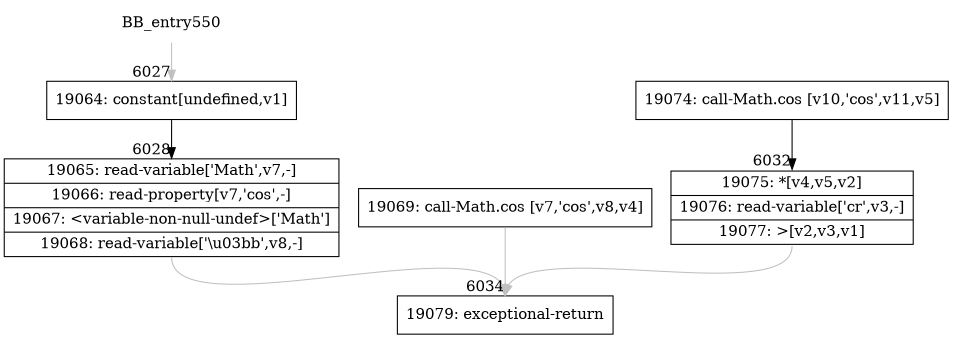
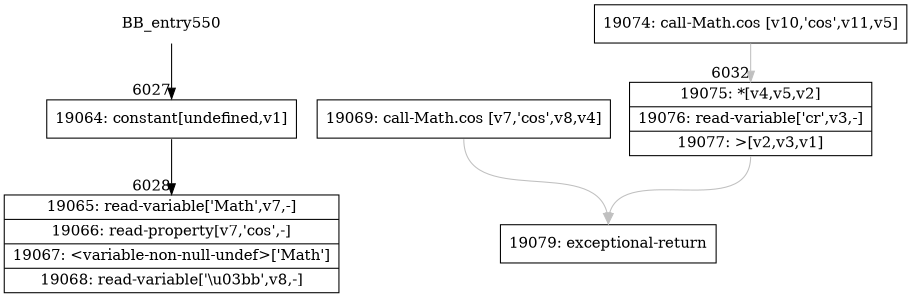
(172, 56) -> (172, 66)
(792, 139) -> (751, 57)
(333, 277) -> none
